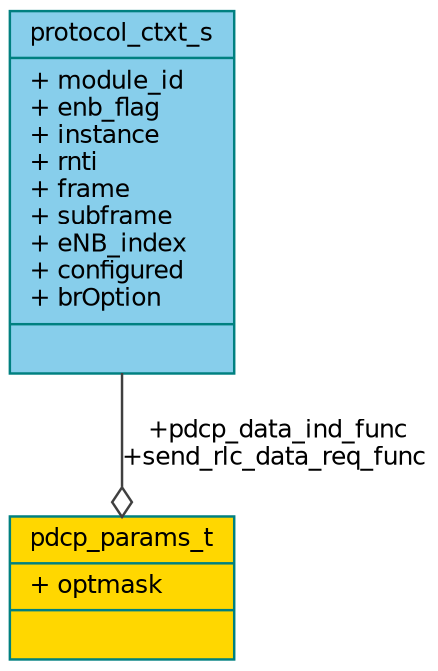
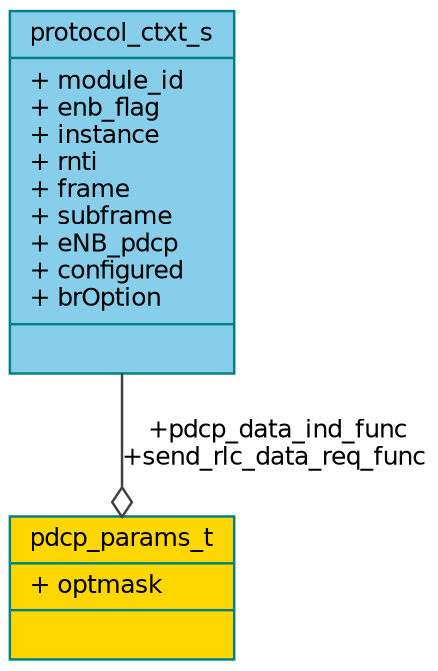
(108, 244) -> (105, 244)
